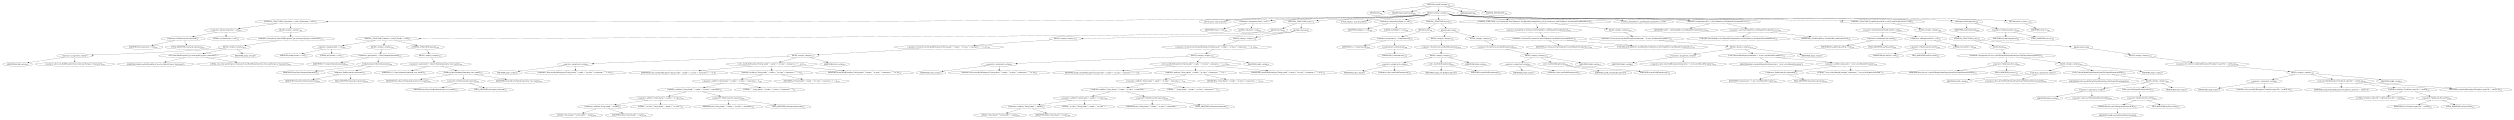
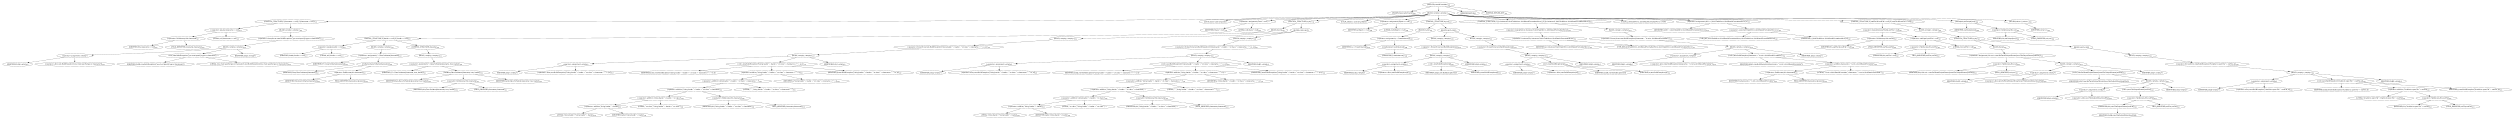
(1376, 13) -> none
